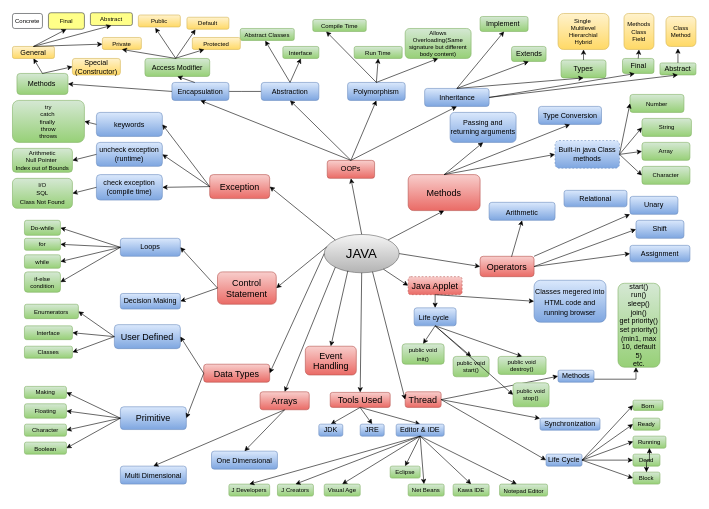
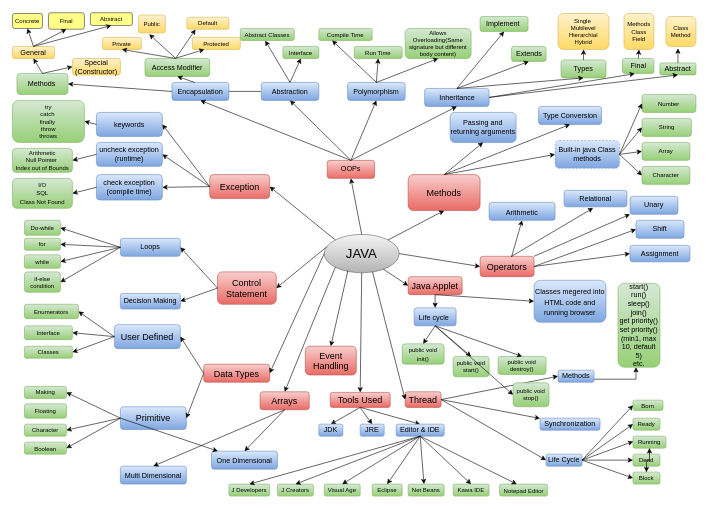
(27, 21) -> (27, 21)
(159, 21) -> (152, 24)
(340, 26) -> (346, 35)
(91, 45) -> (30, 38)
(657, 104) -> (669, 104)
none -> (551, 233)
(435, 286) -> (435, 286)
(92, 415) -> (184, 440)
(405, 473) -> (387, 491)
